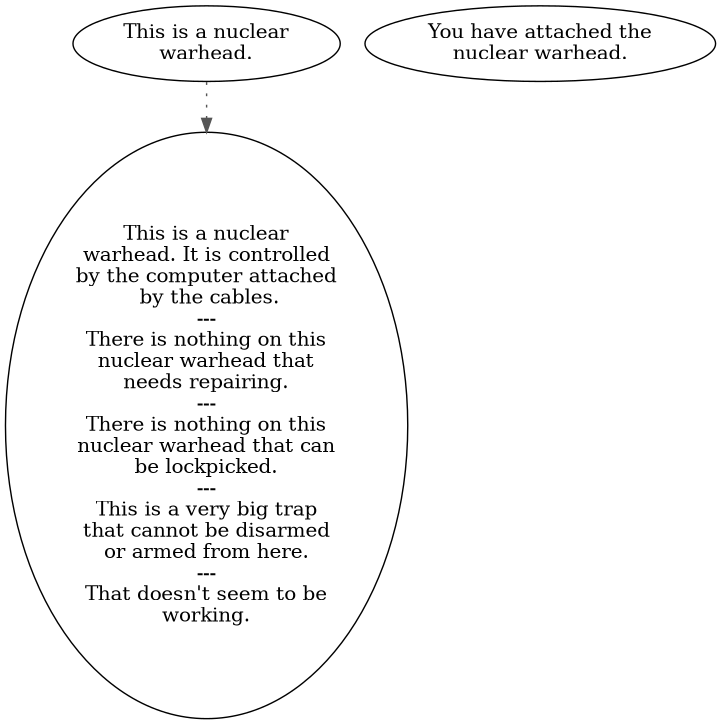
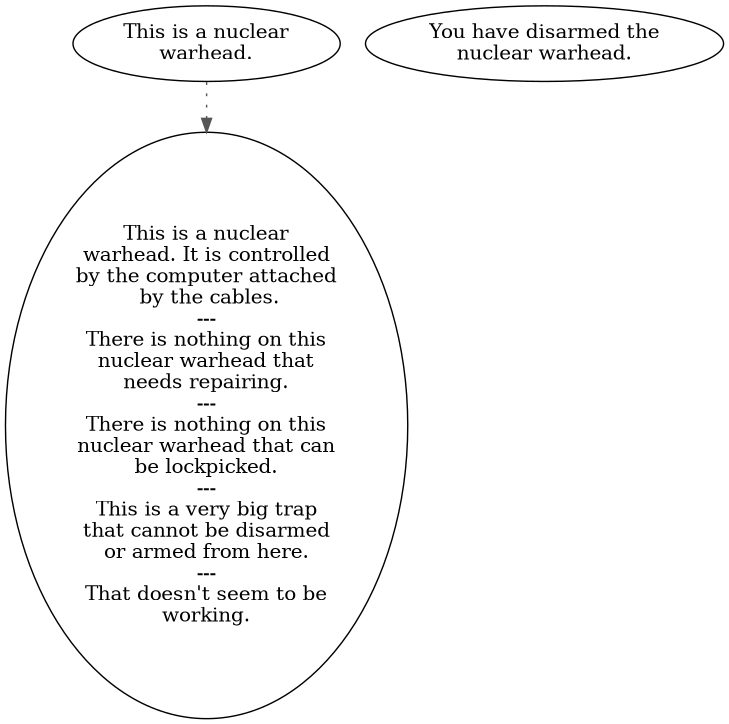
(540, 44) -> (545, 44)
